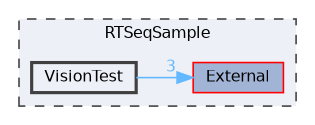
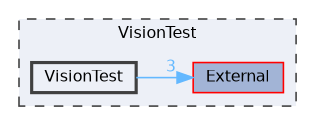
(158, 34) -> (158, 34)
